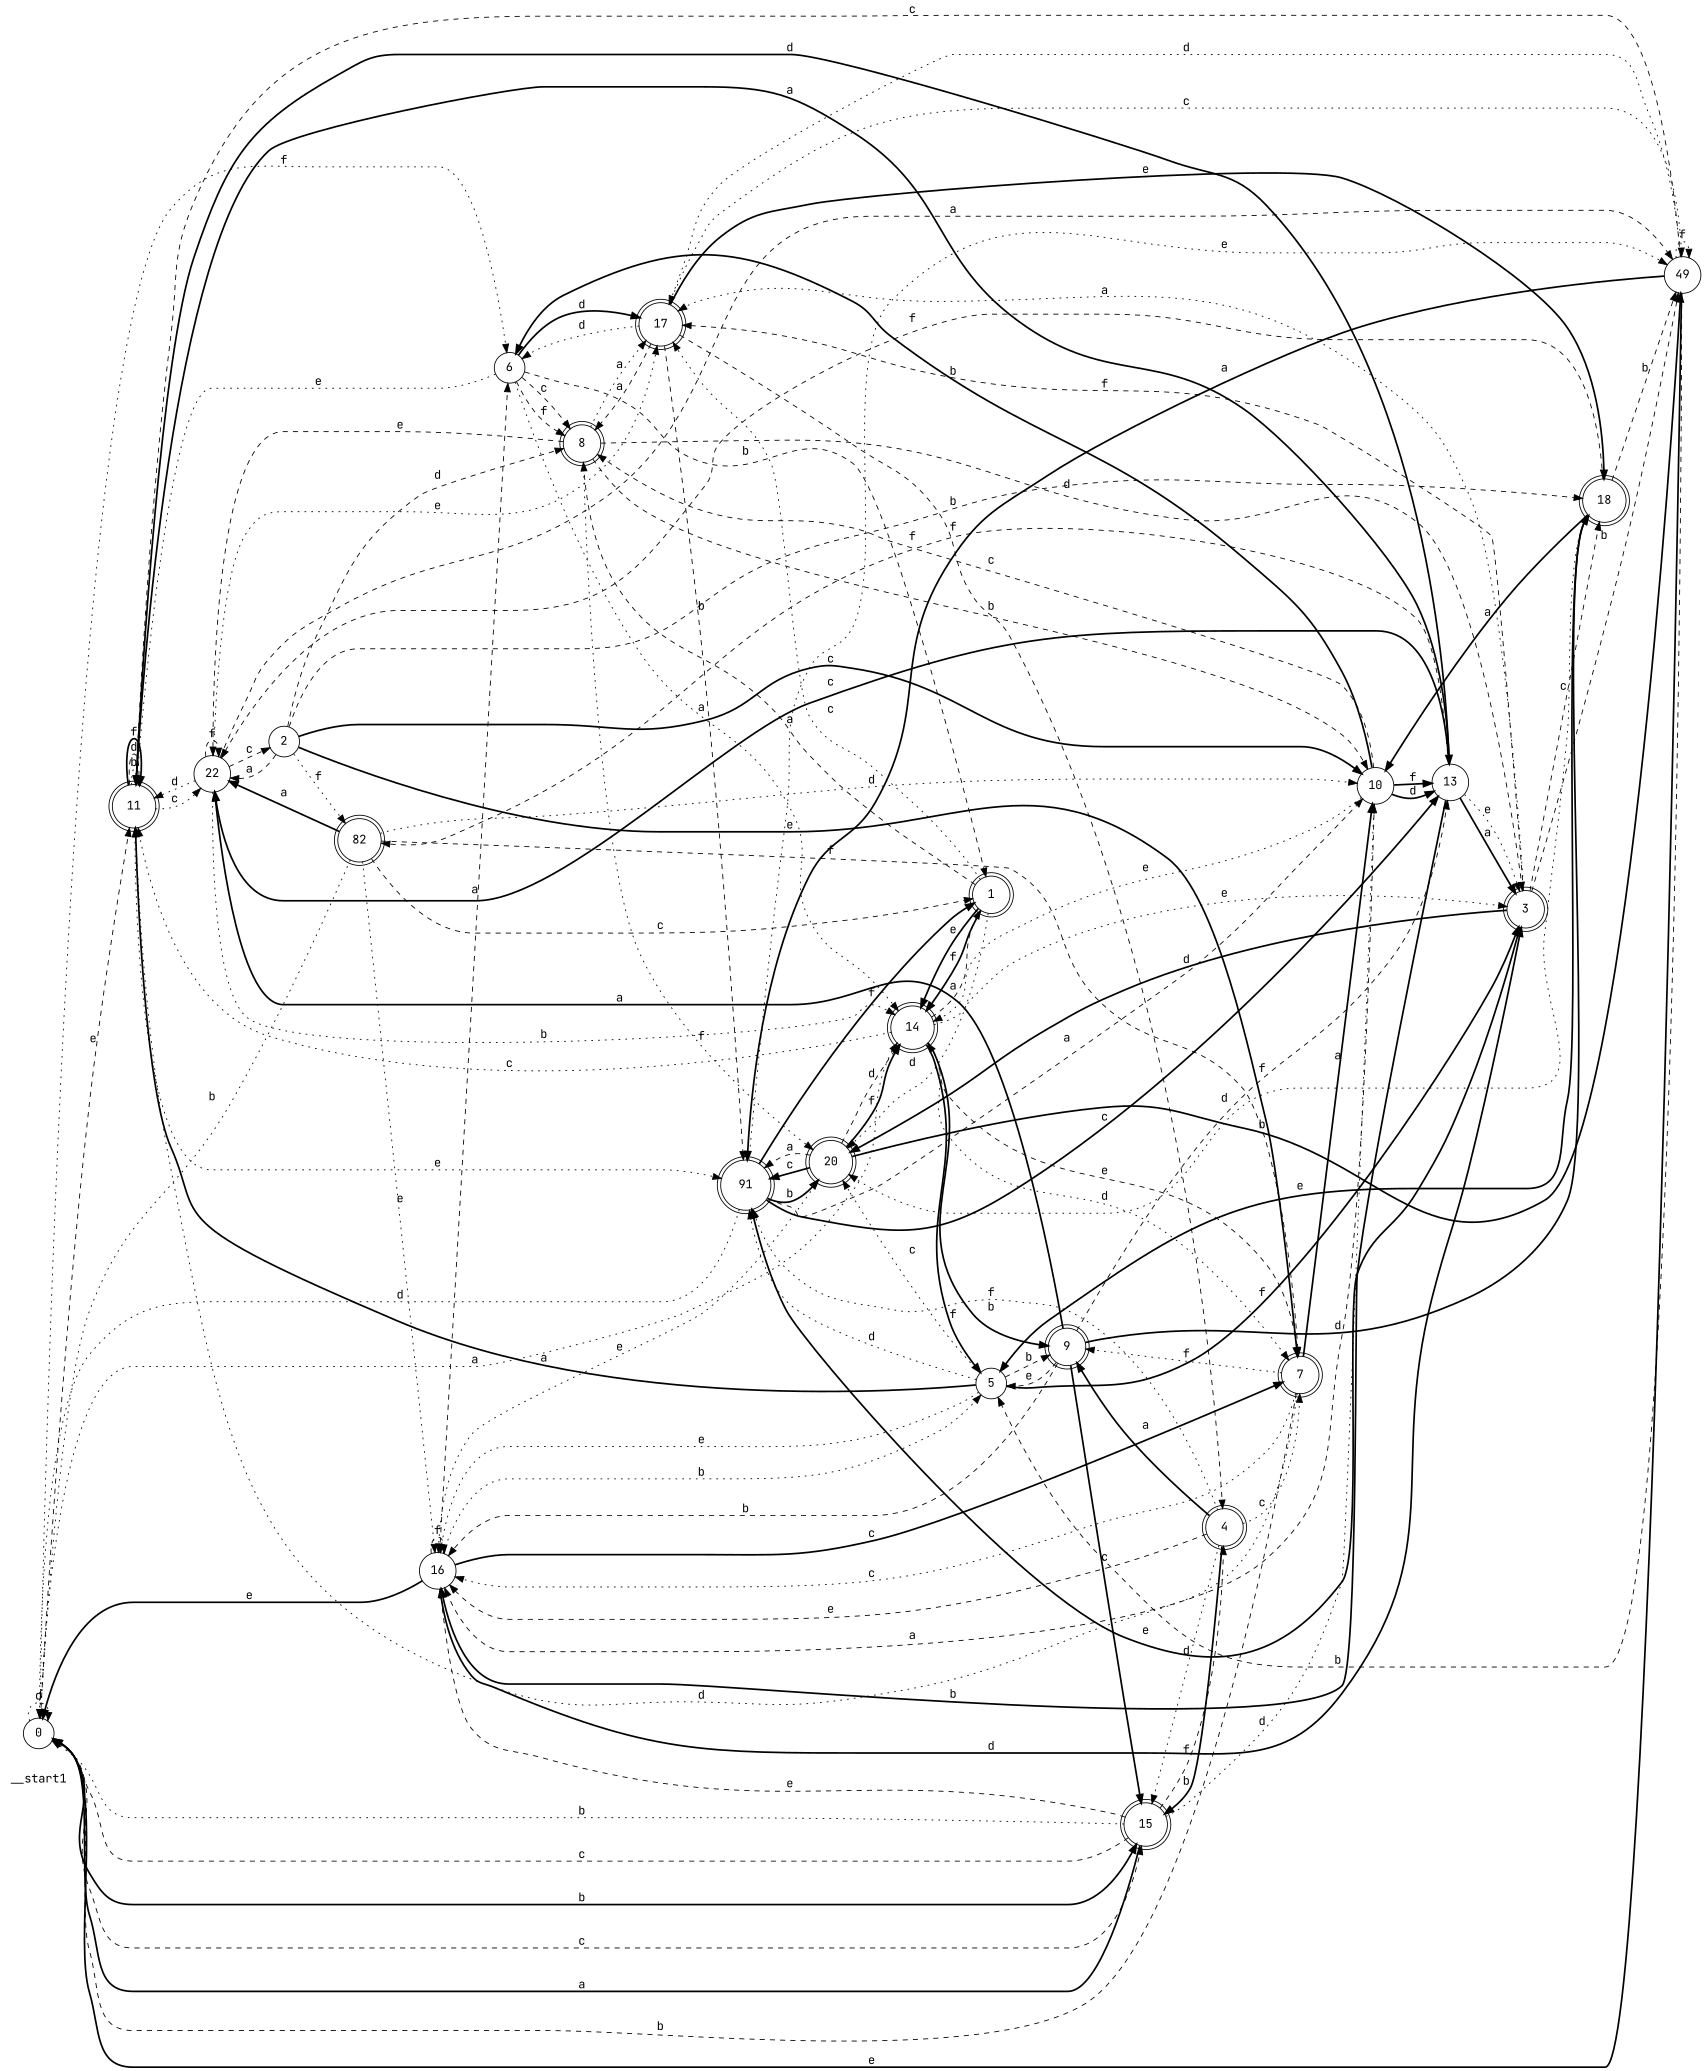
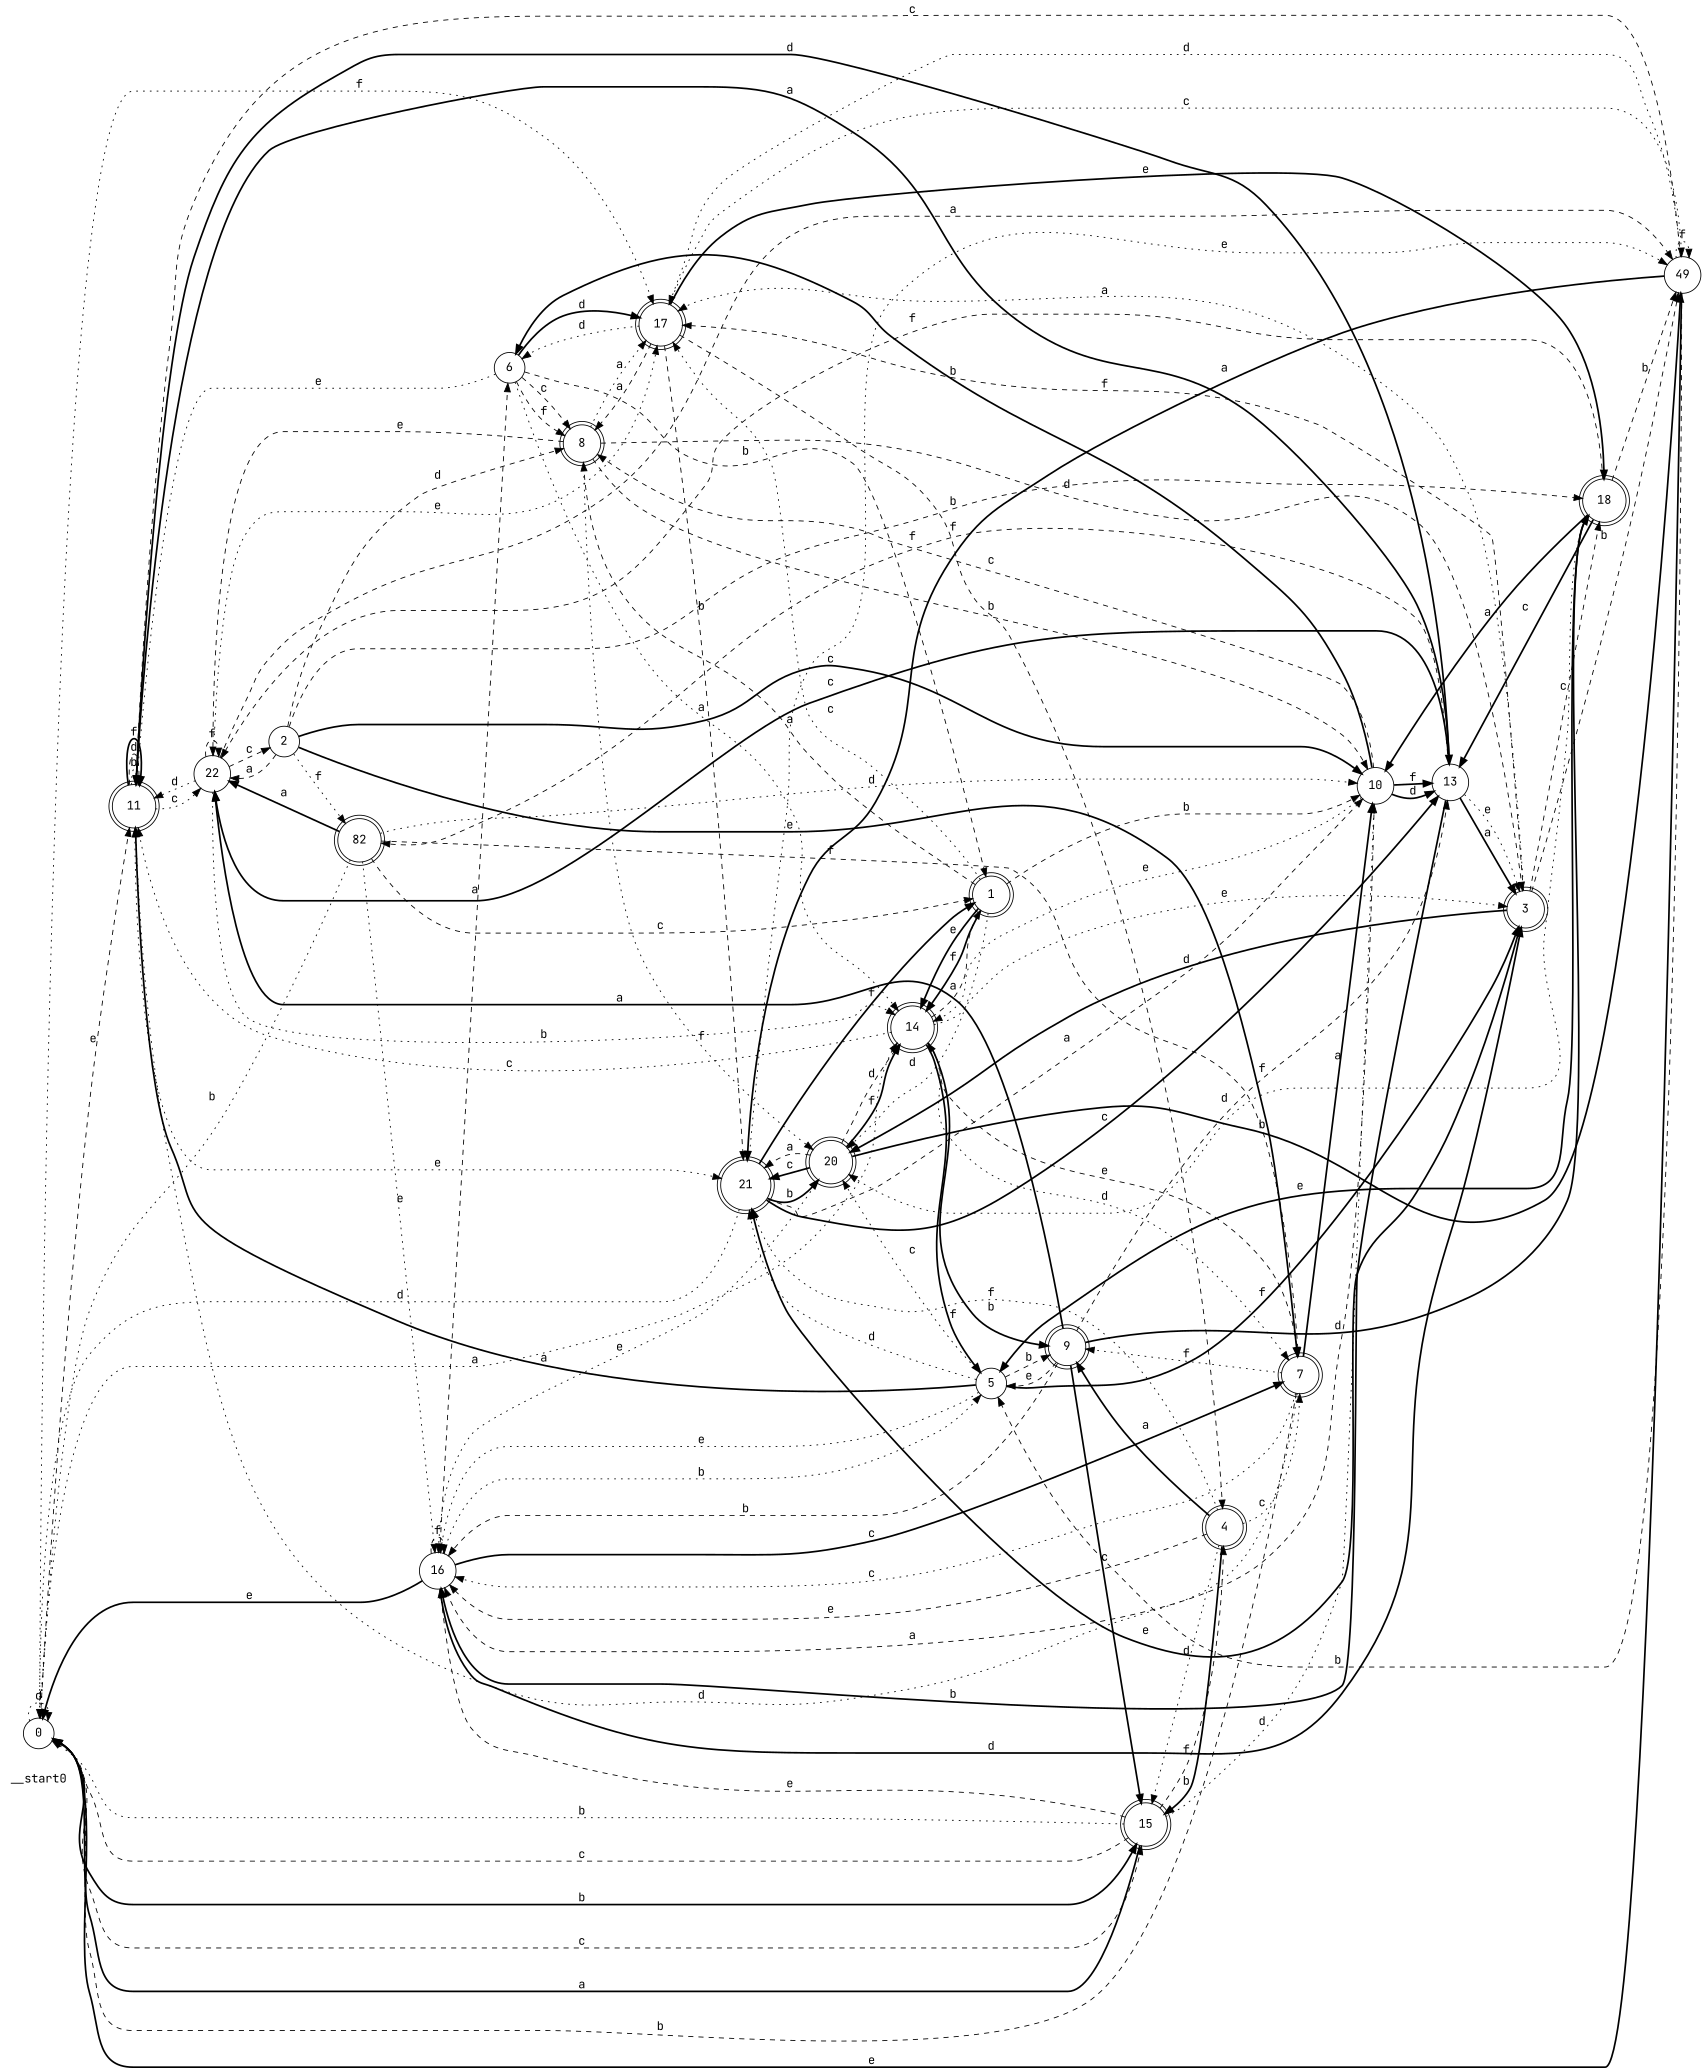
none -> (1529, 639)
(83, 720) -> (65, 593)
none -> (1173, 815)
(746, 1185) -> (746, 1185)
(39, 1779) -> (39, 1779)
